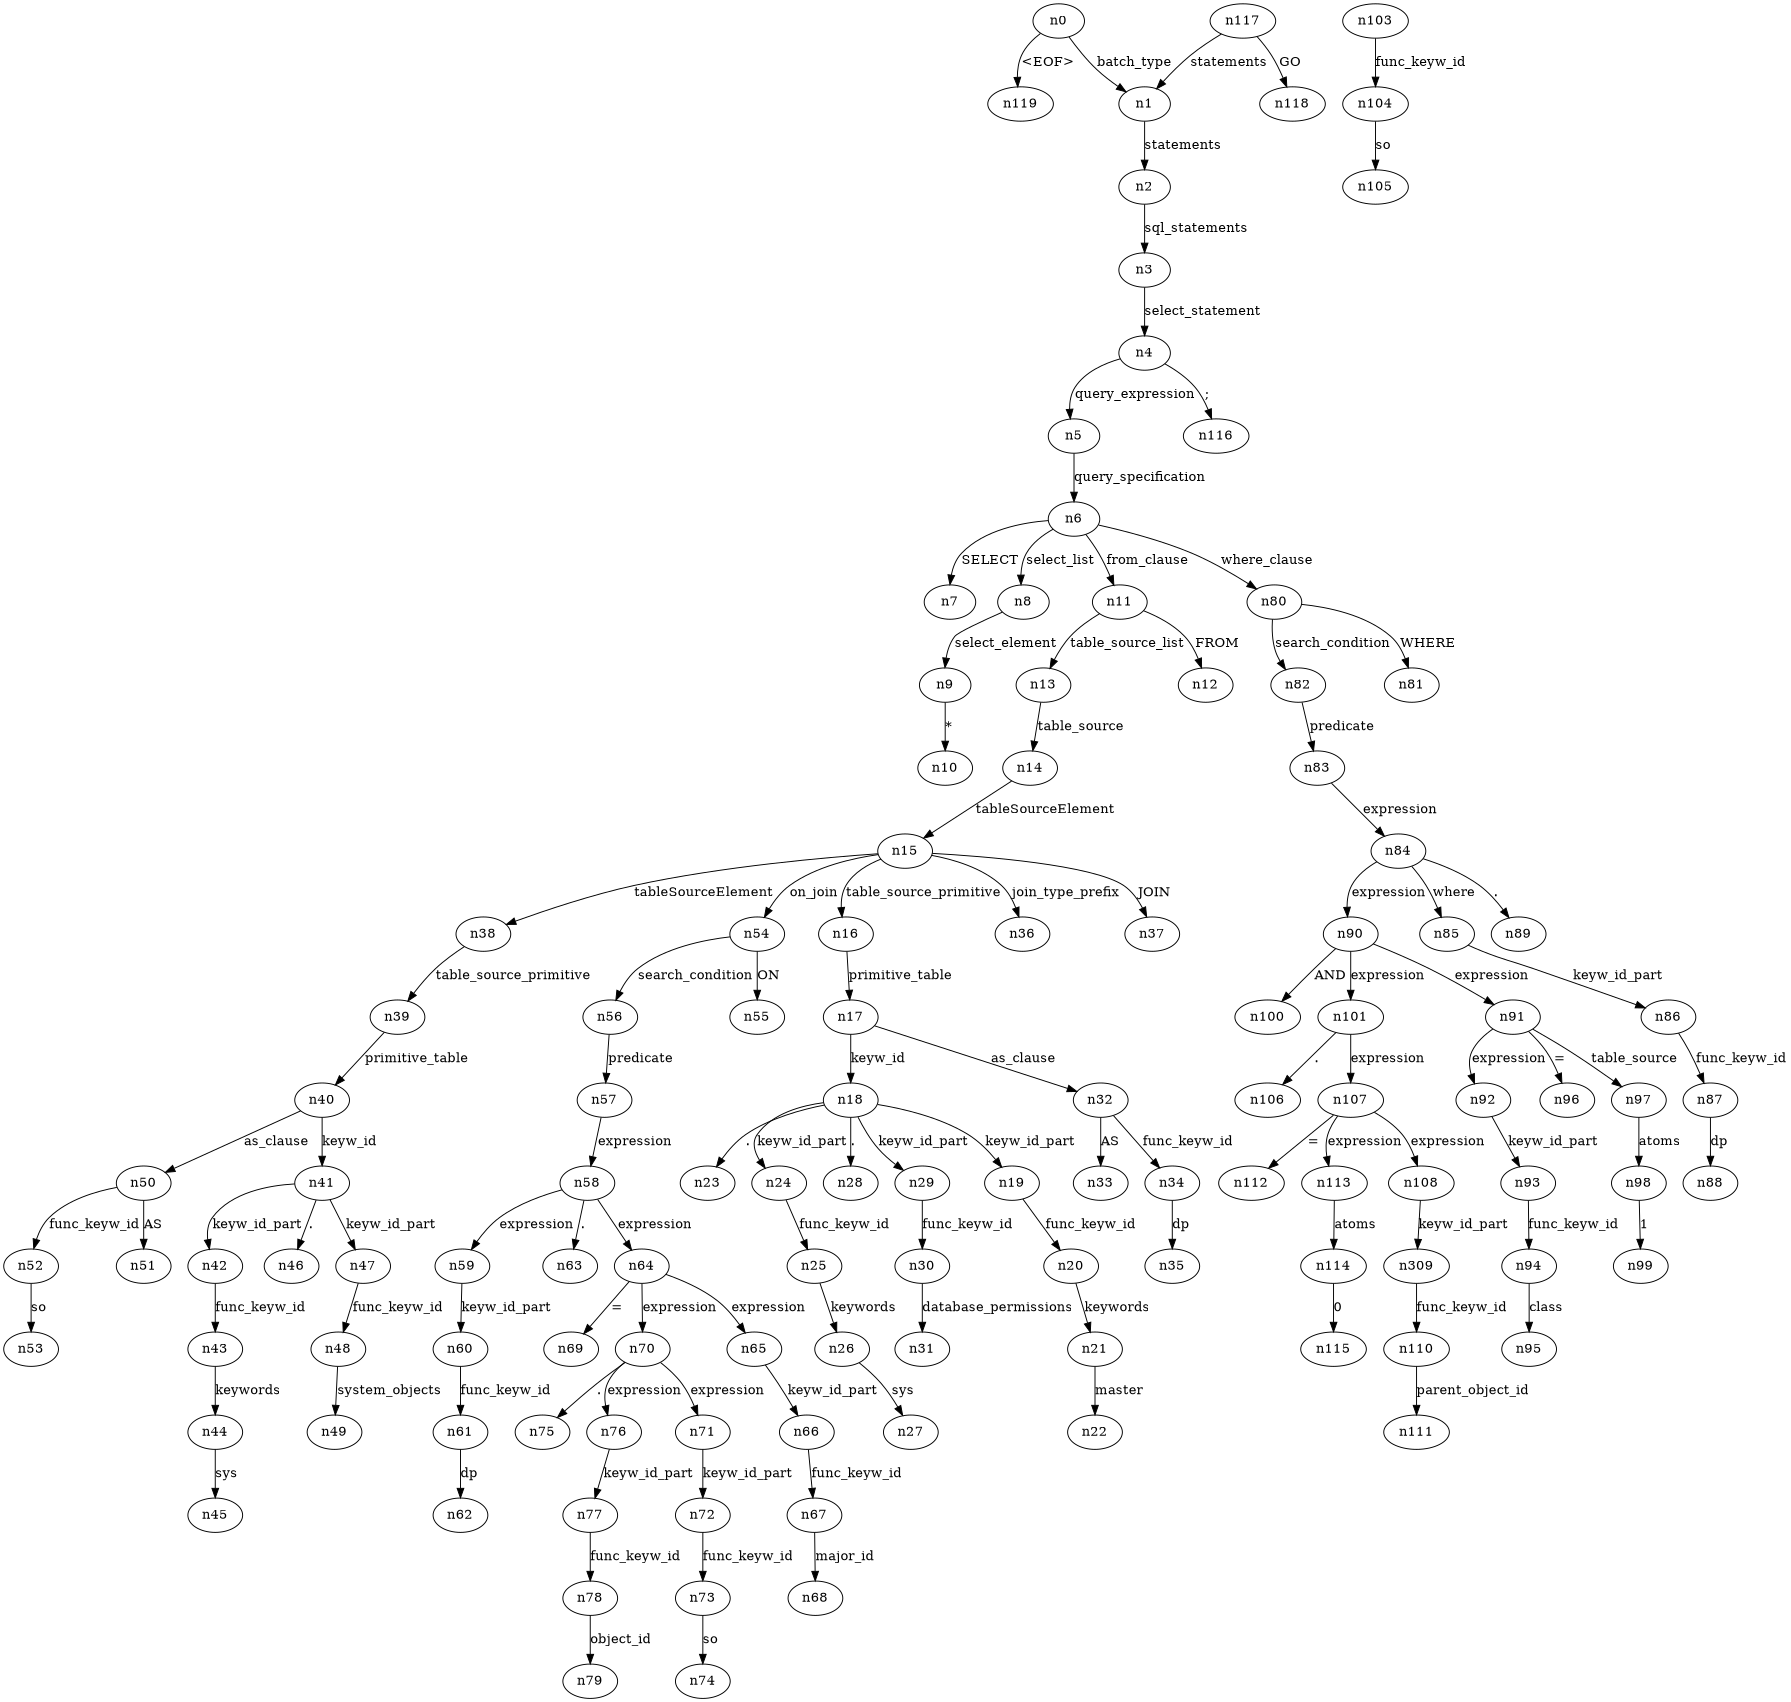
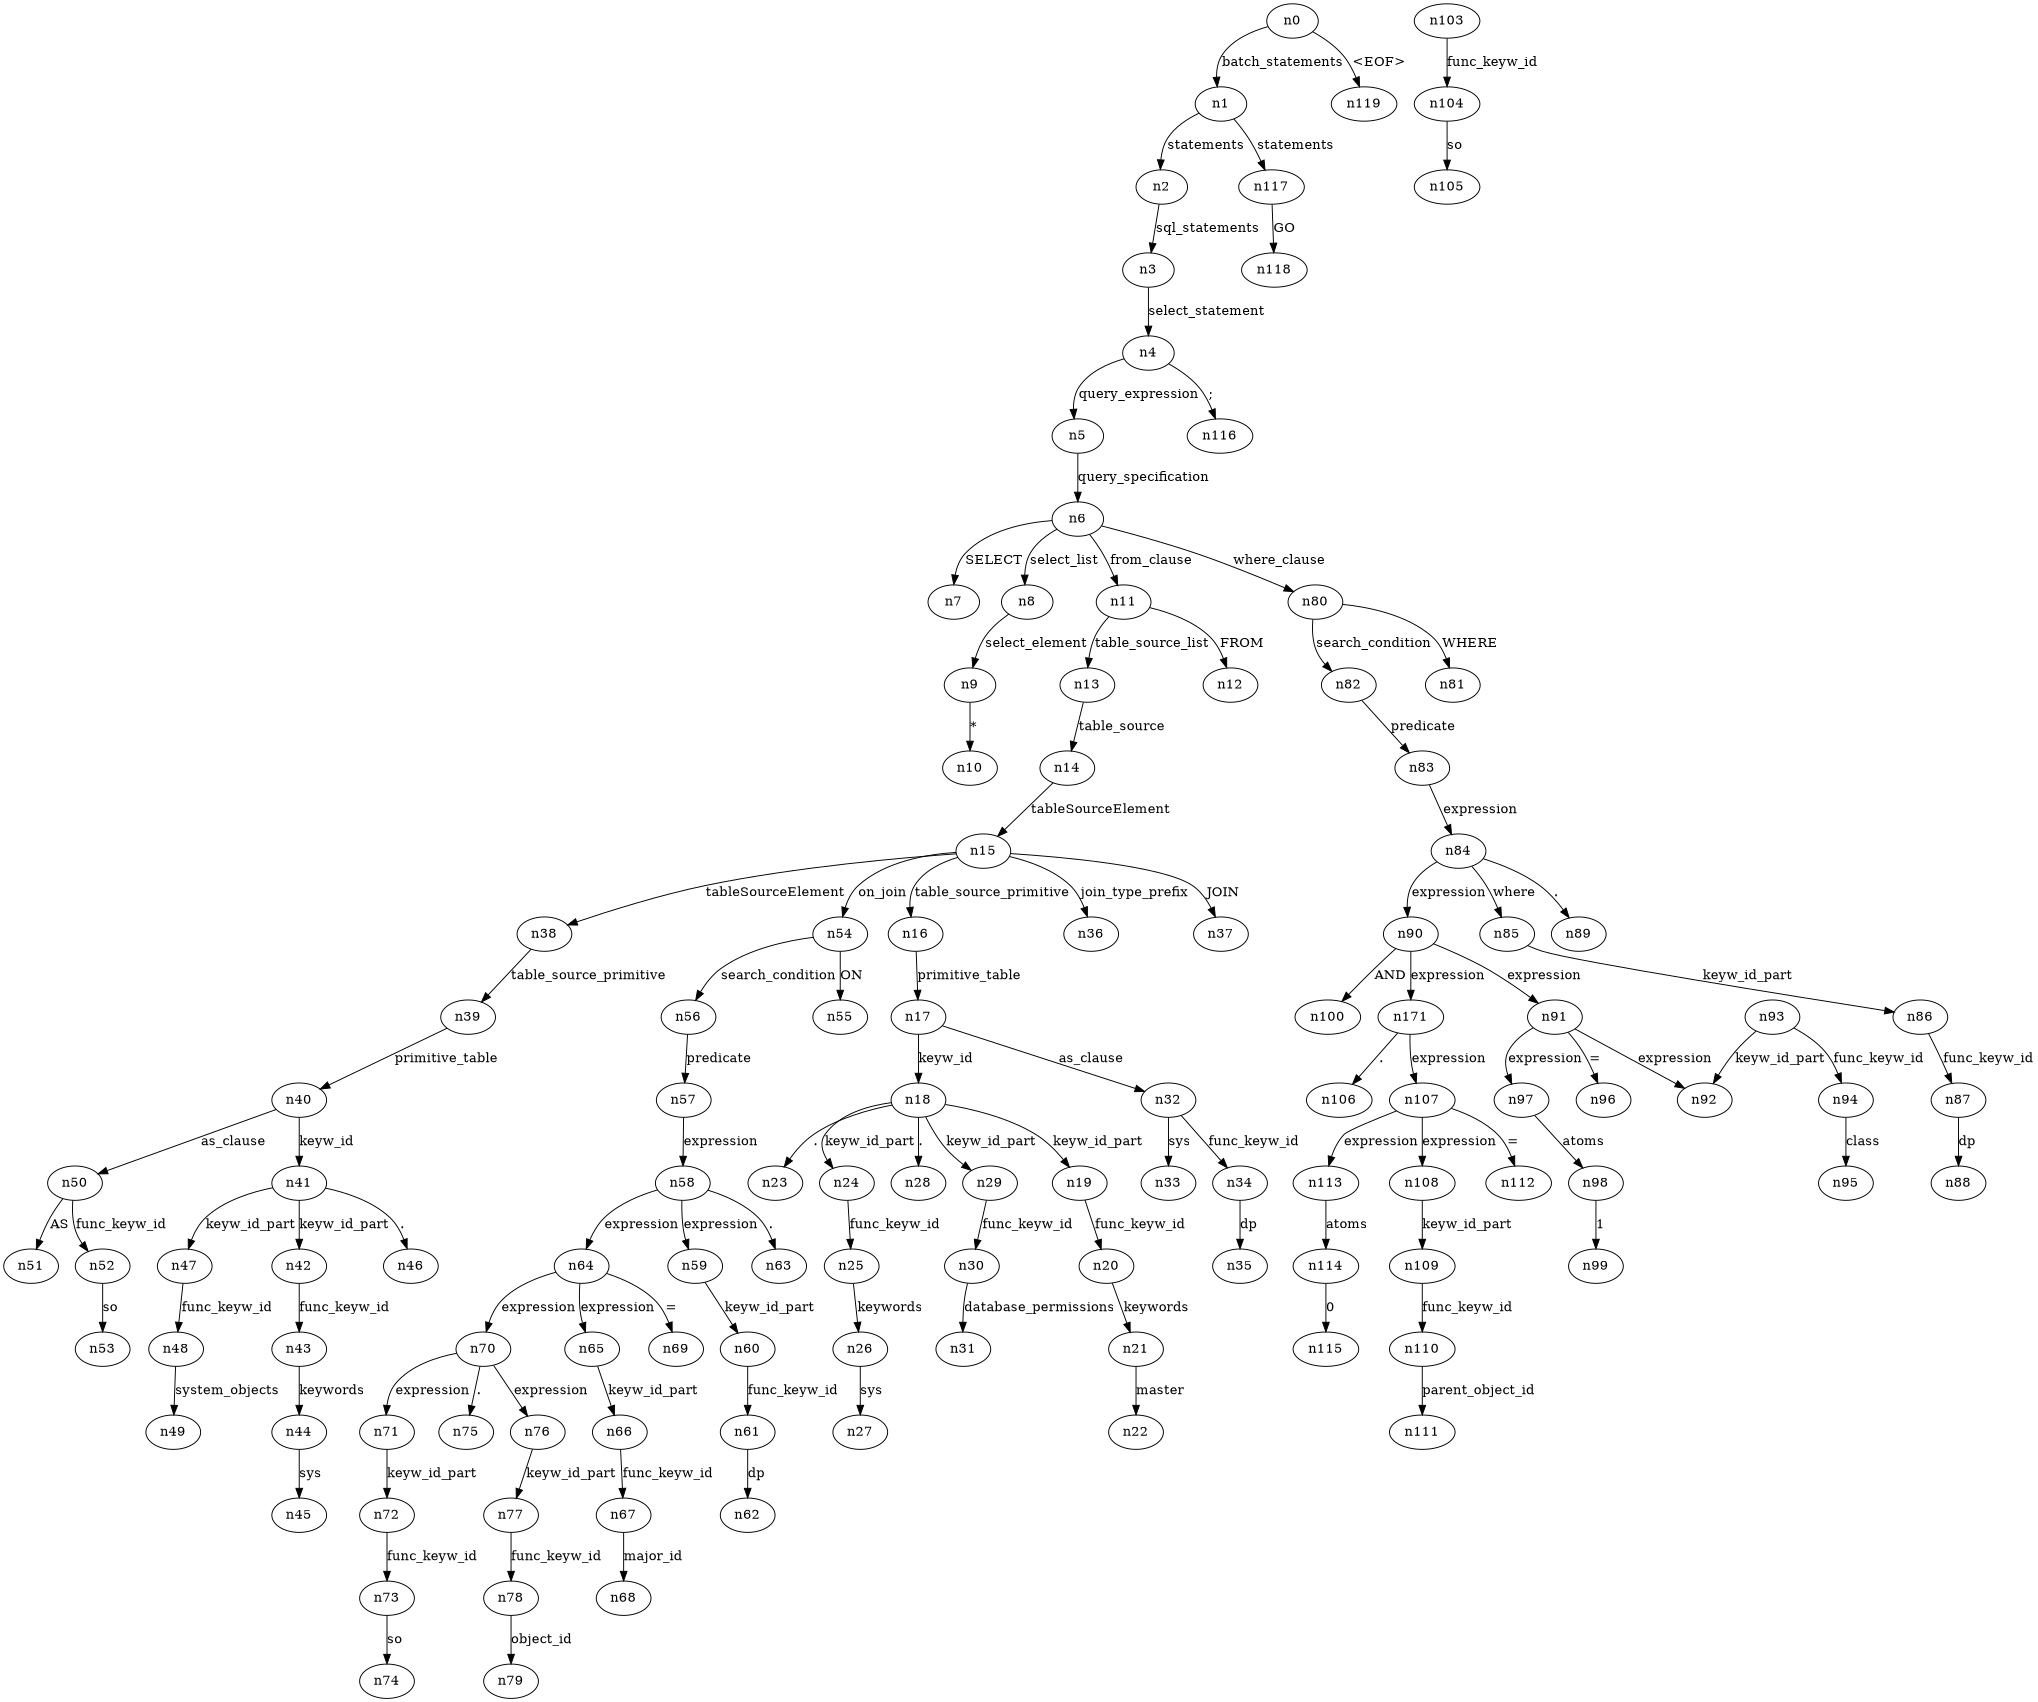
(1190, 55) -> (1249, 139)
(1135, 62) -> (1282, 62)
(1351, 1017) -> (1411, 1017)
(1635, 1059) -> (1545, 1059)
(1503, 1137) -> (1735, 1052)
(1110, 1142) -> (1180, 1142)
(1417, 1266) -> (1422, 1266)
